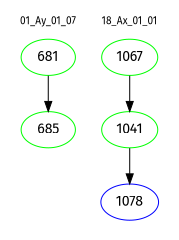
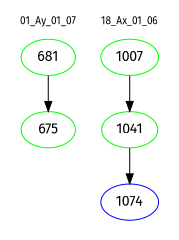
(130, 22) -> (130, 22)
(130, 57) -> (130, 57)
(48, 130) -> (48, 130)
(130, 202) -> (130, 202)
